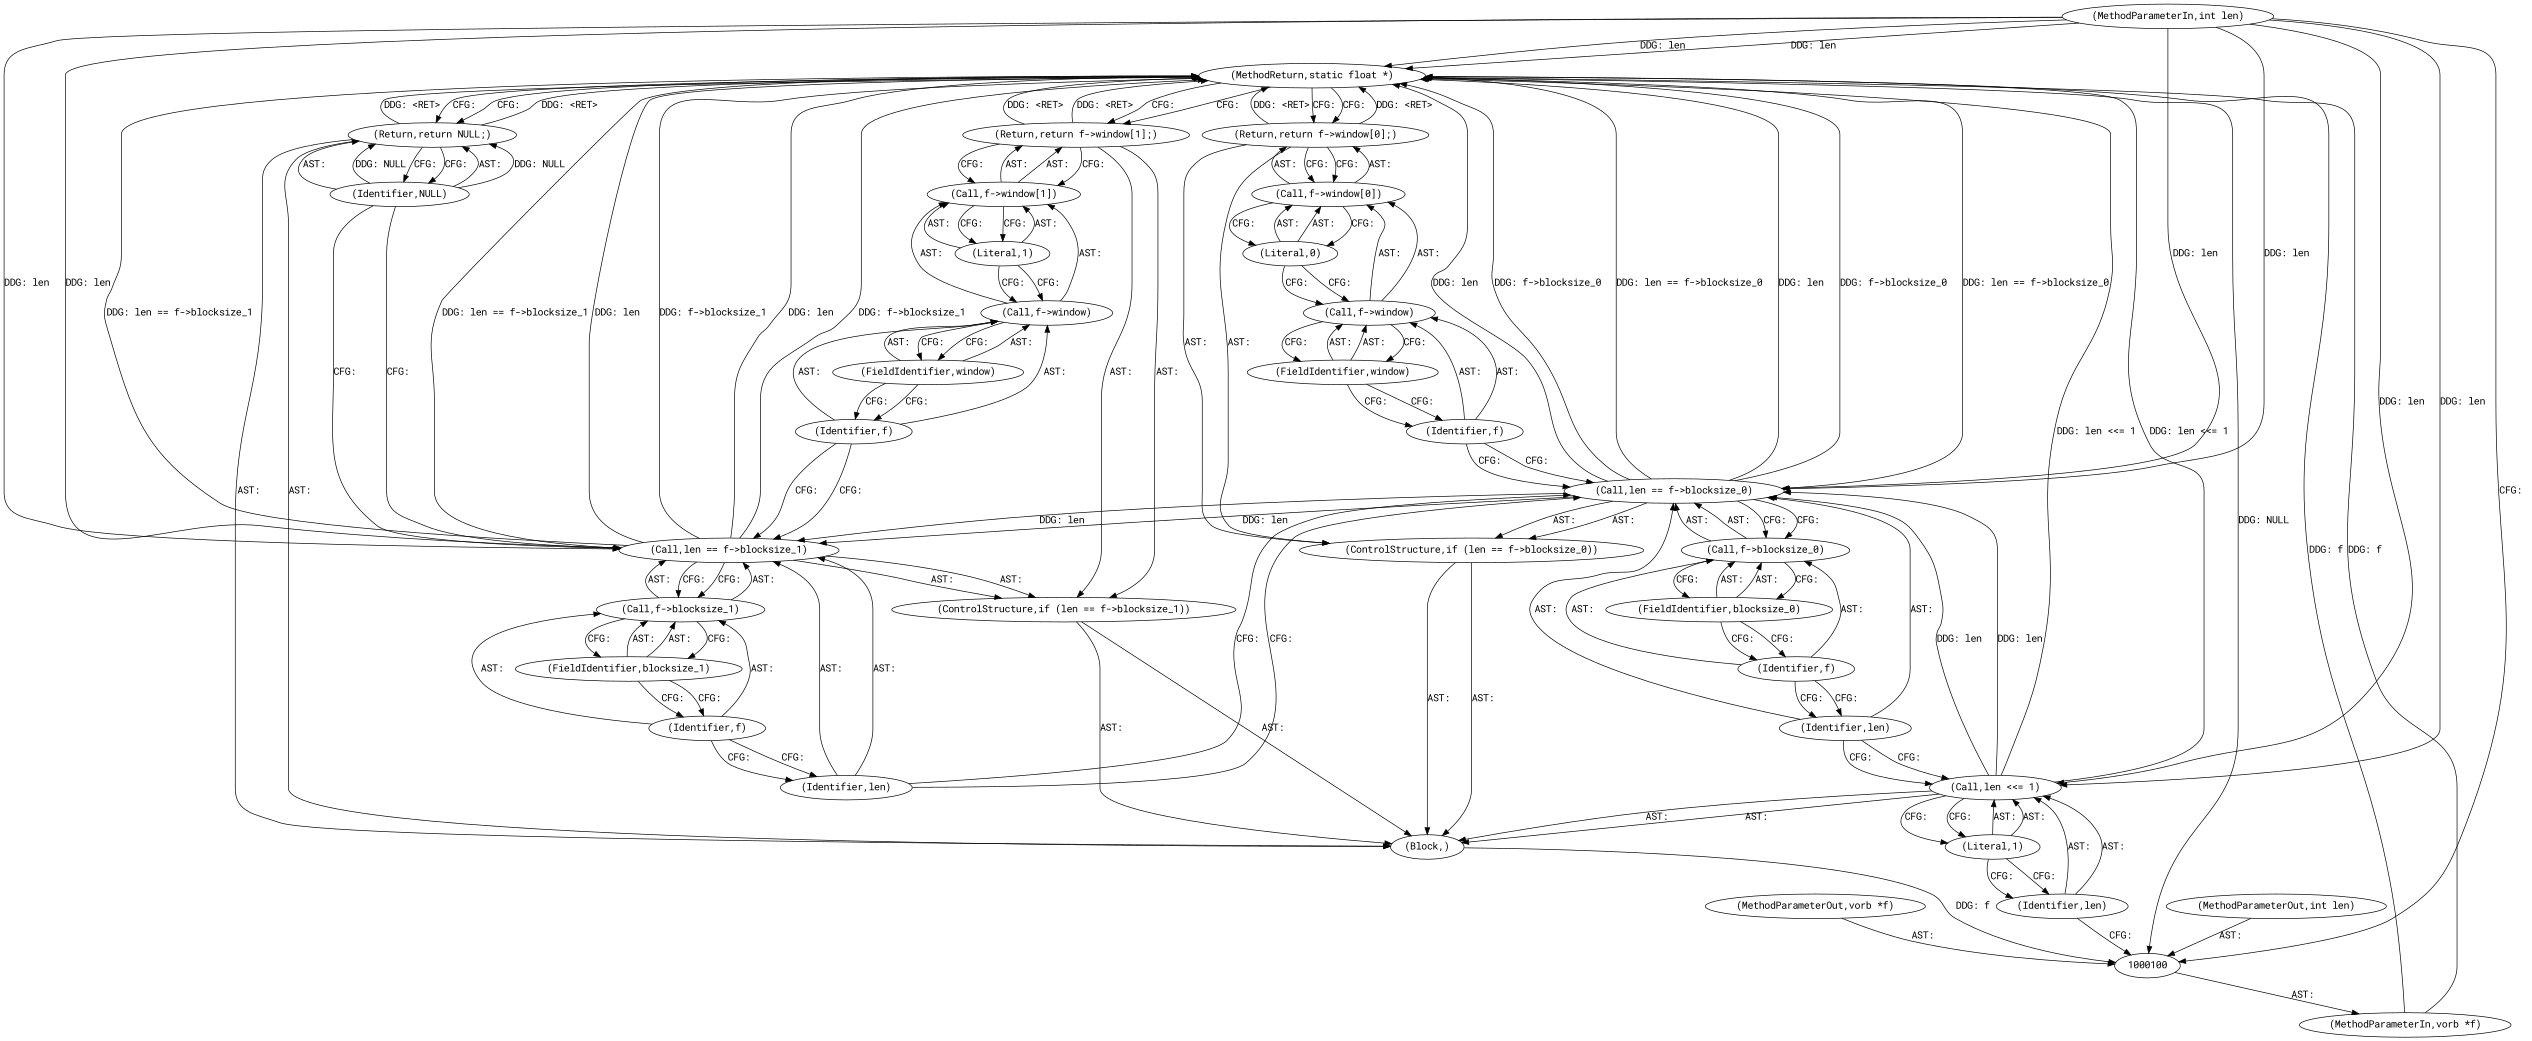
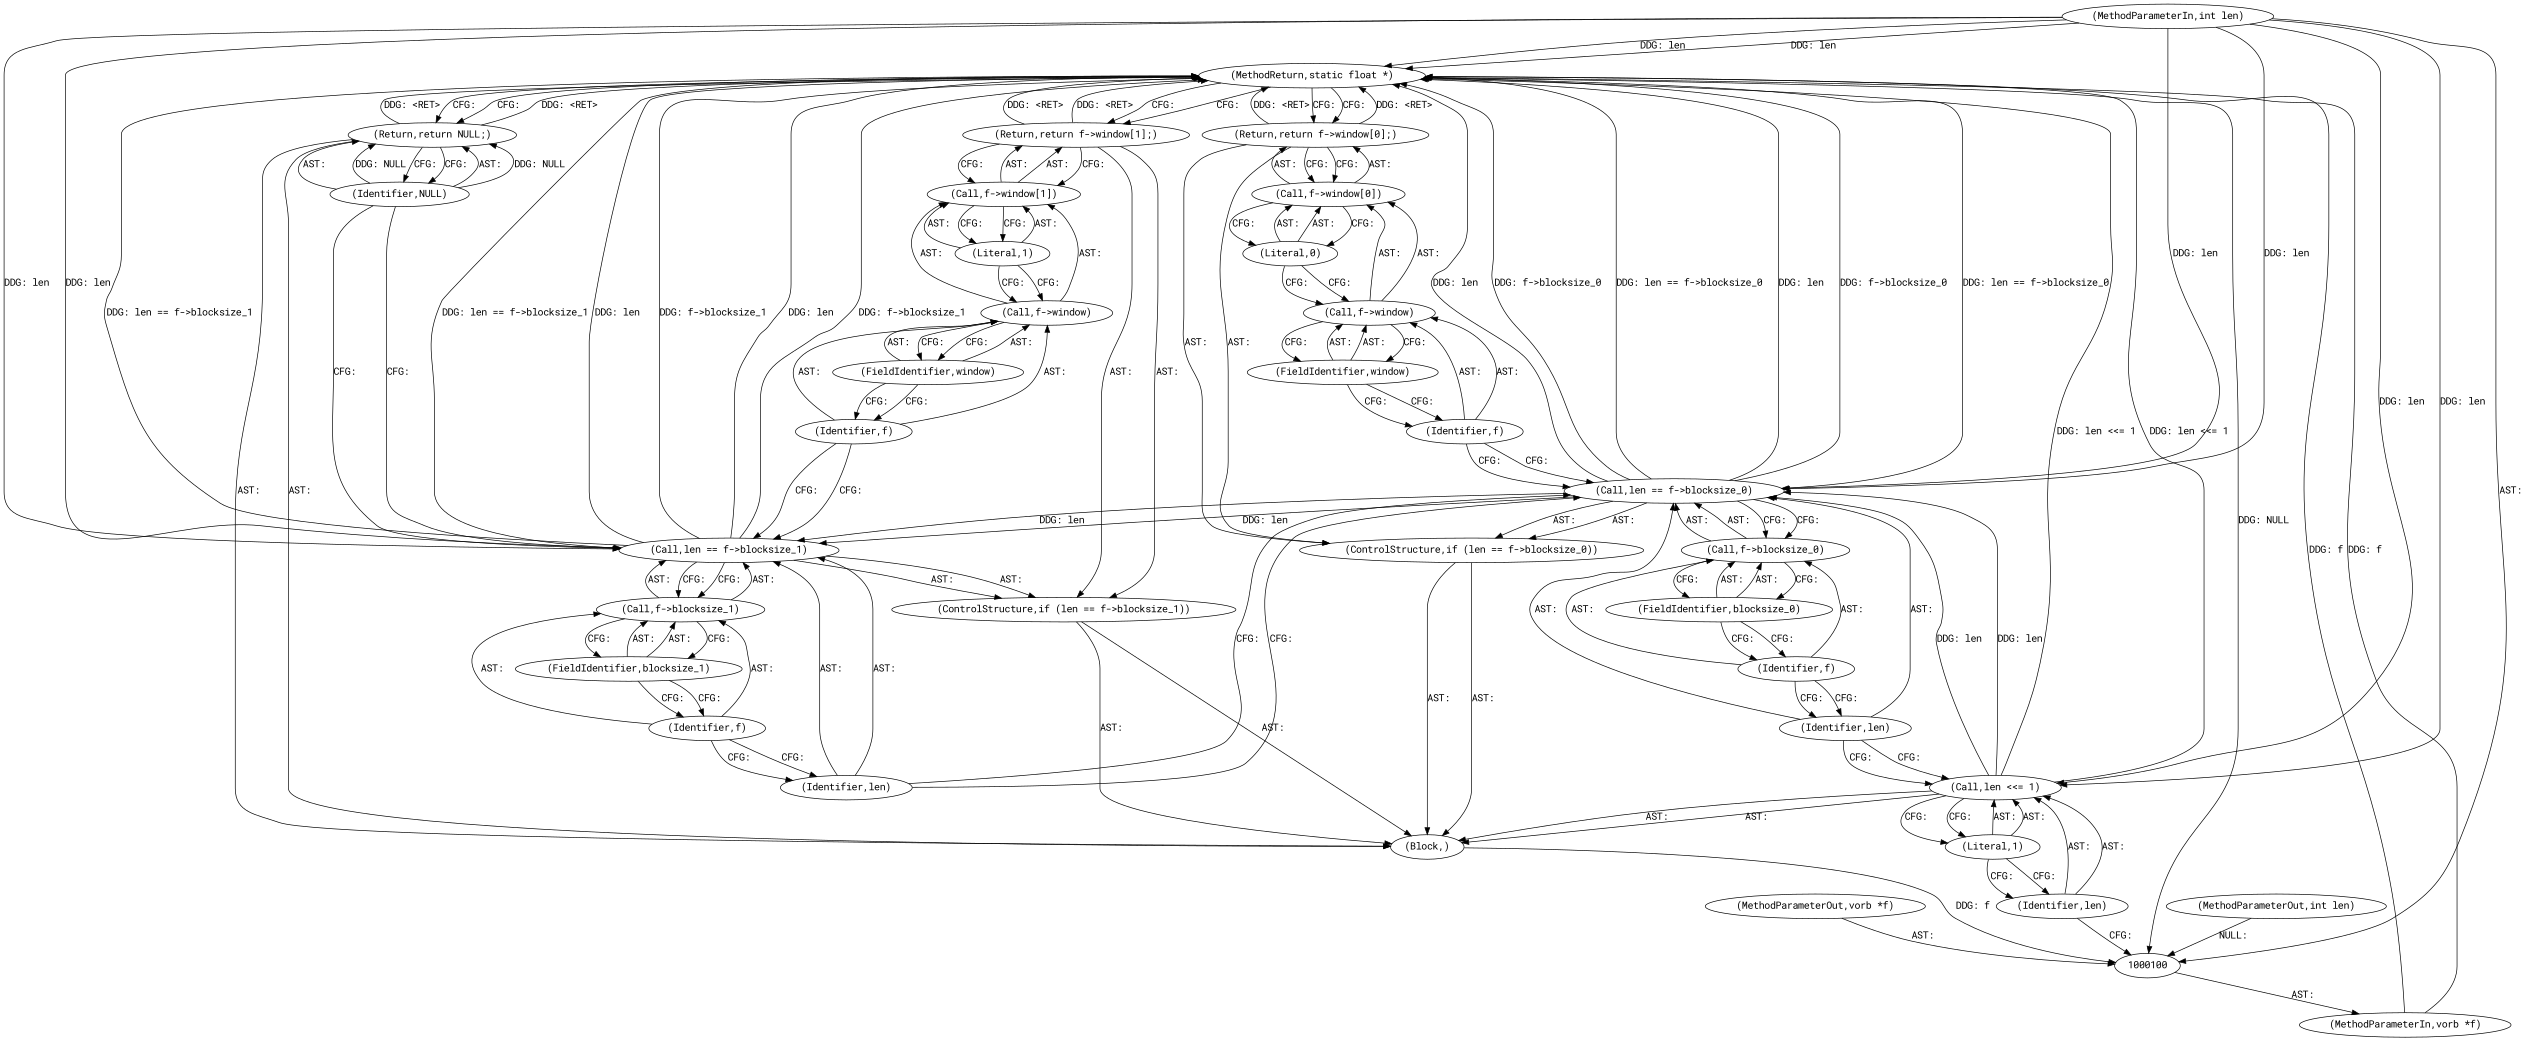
(2514, 491) -> (2514, 491)
(2233, 936) -> (2236, 936)
